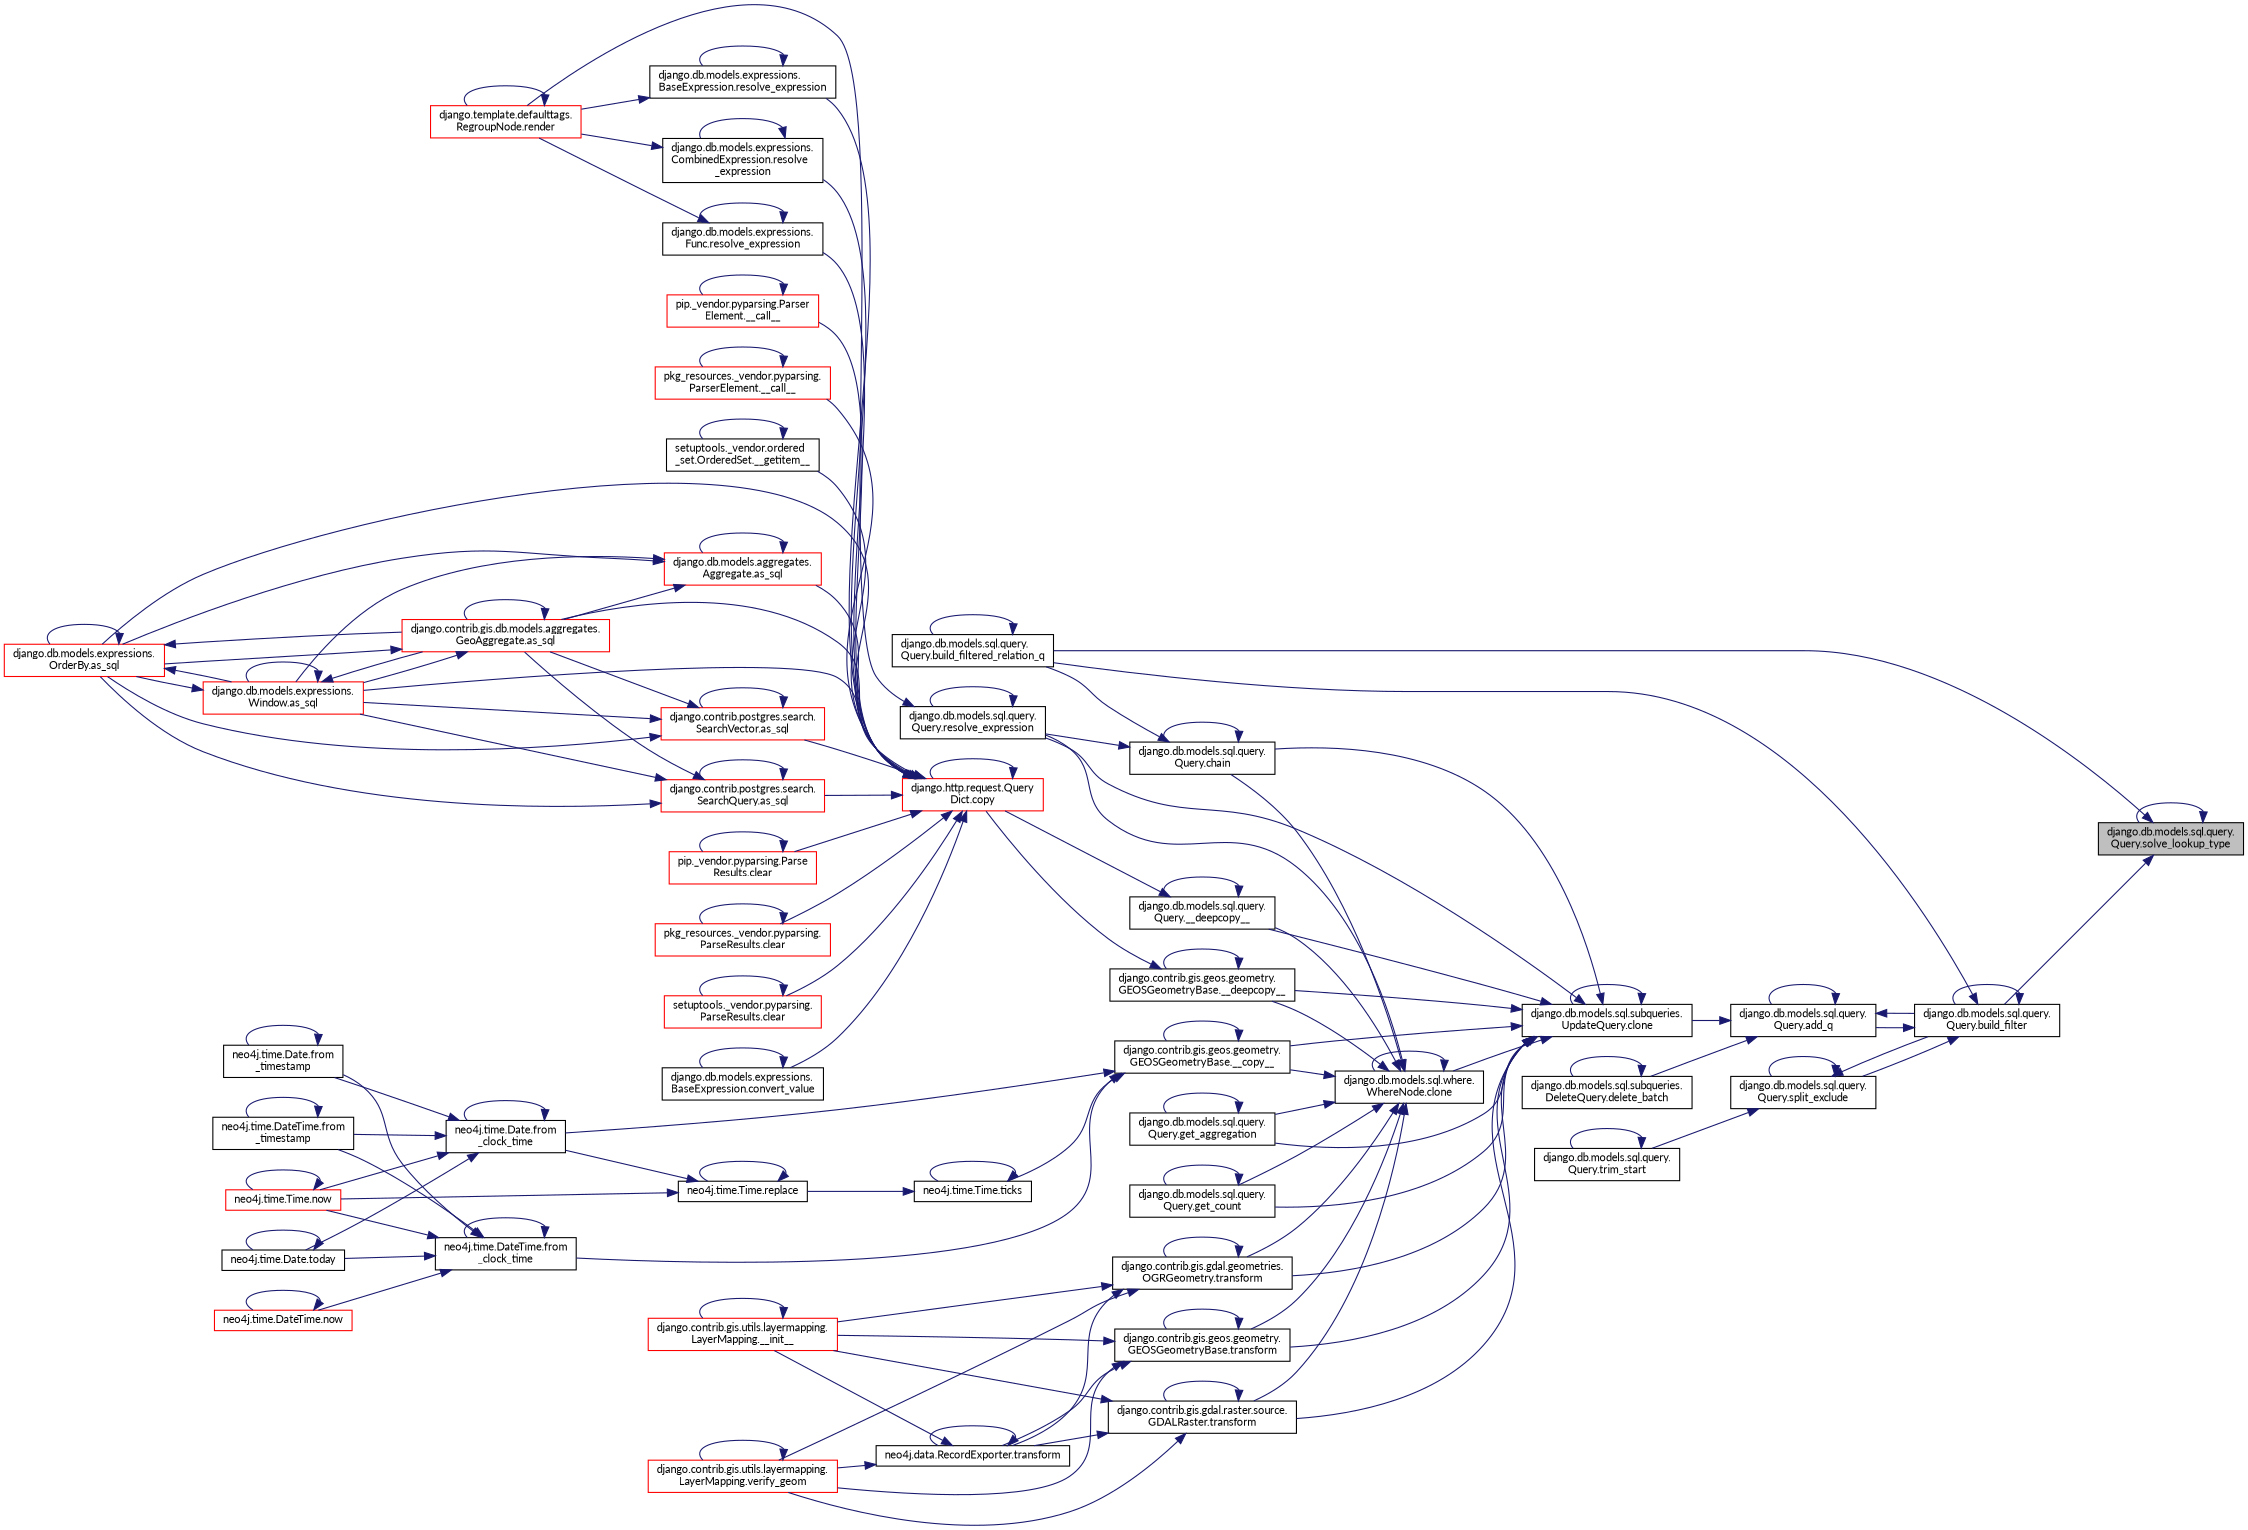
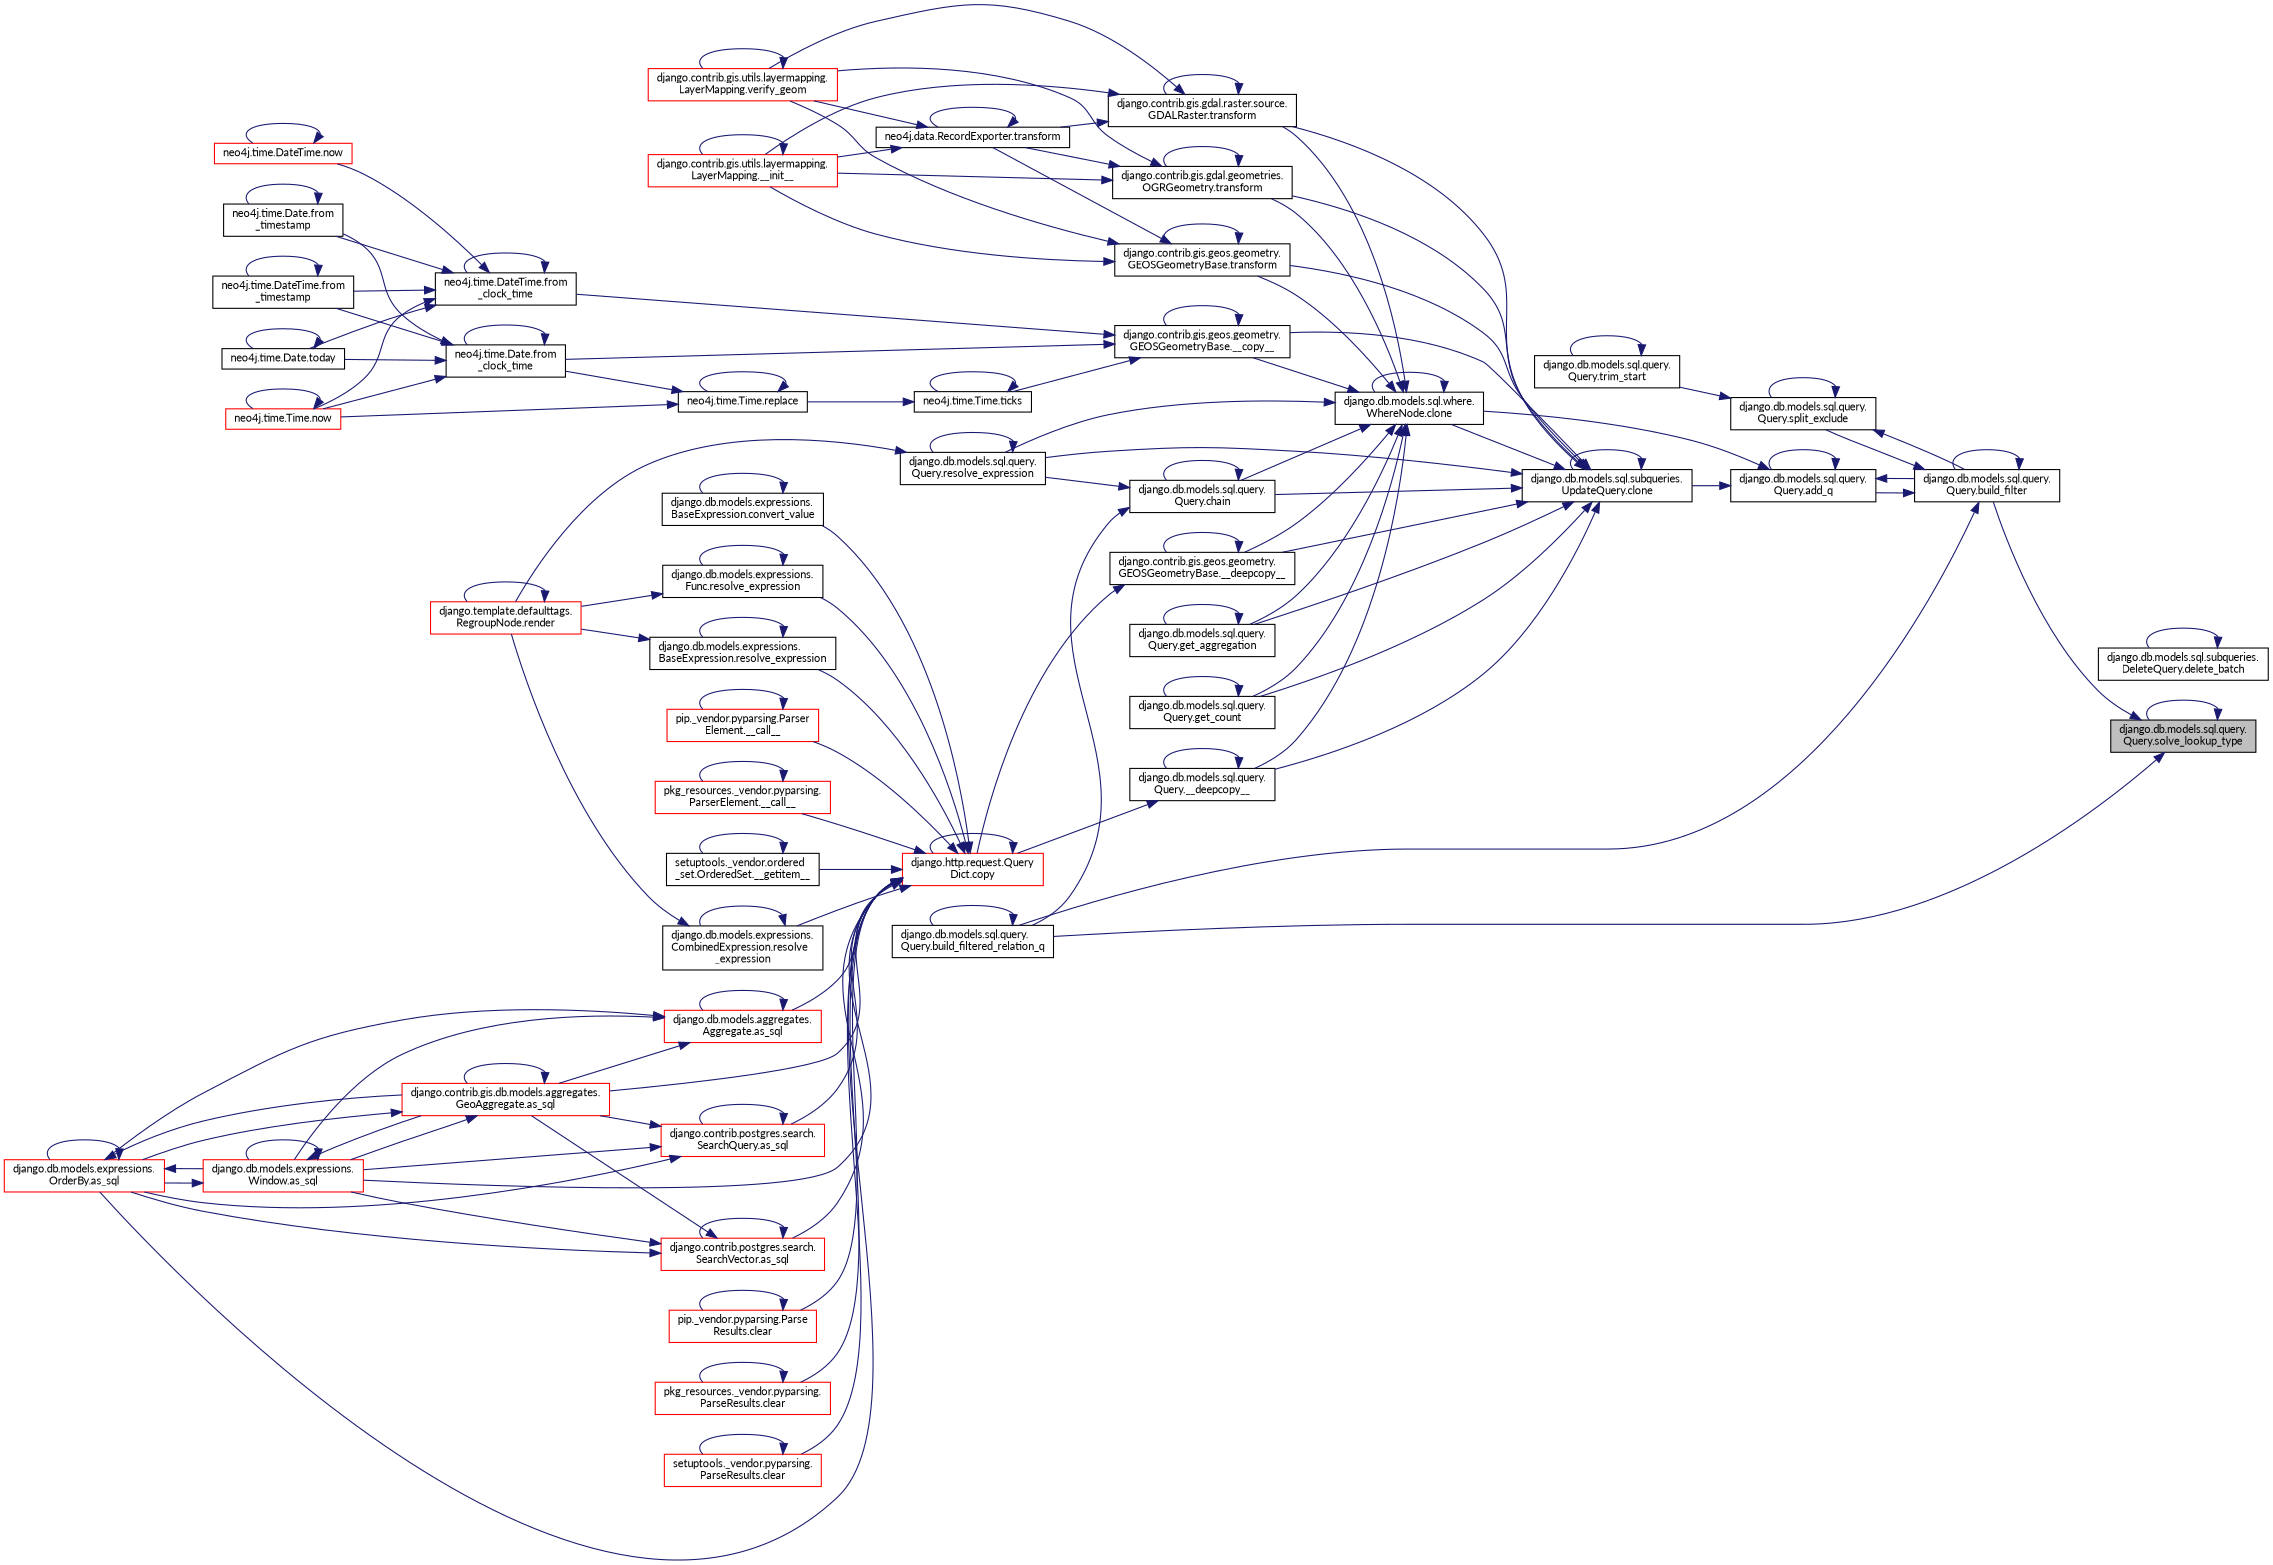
(1699, 1058) -> (1624, 427)
